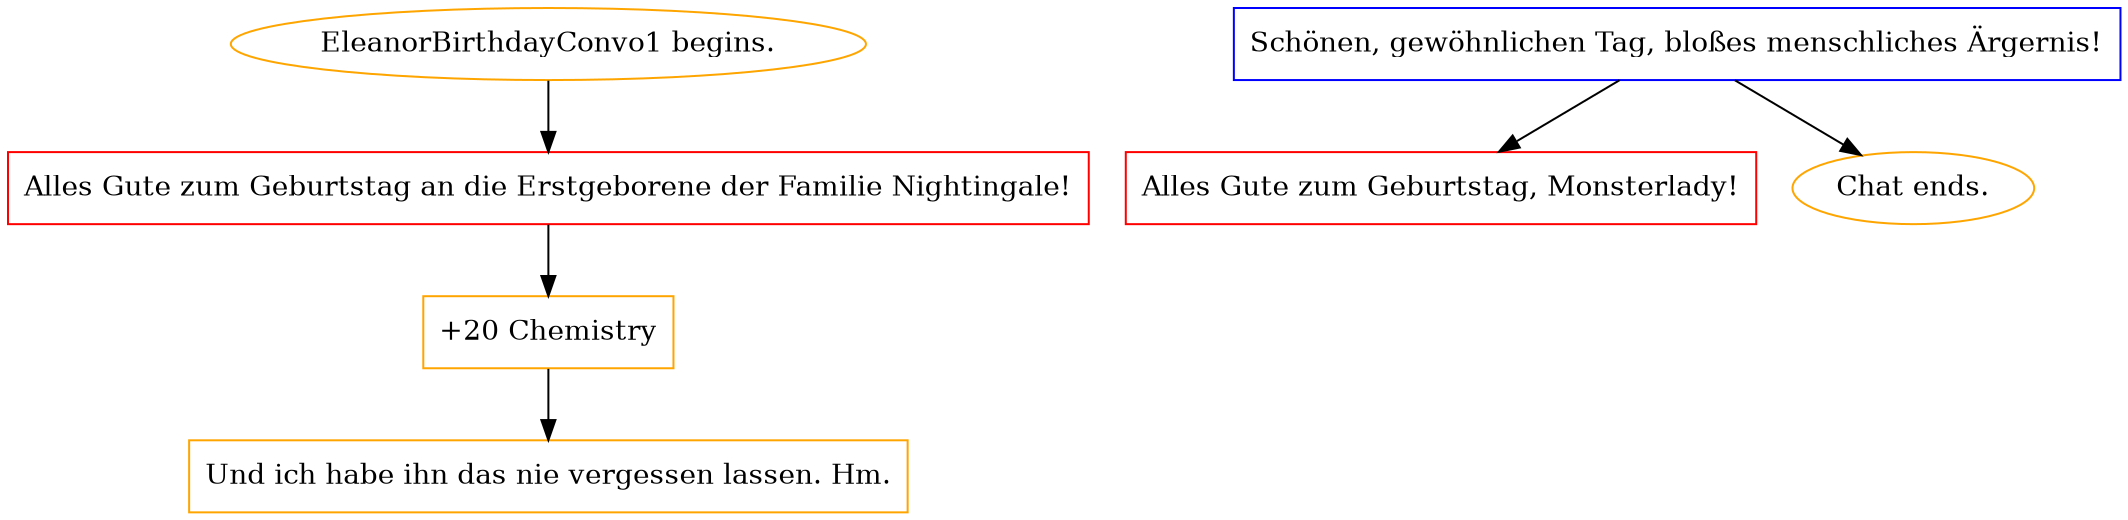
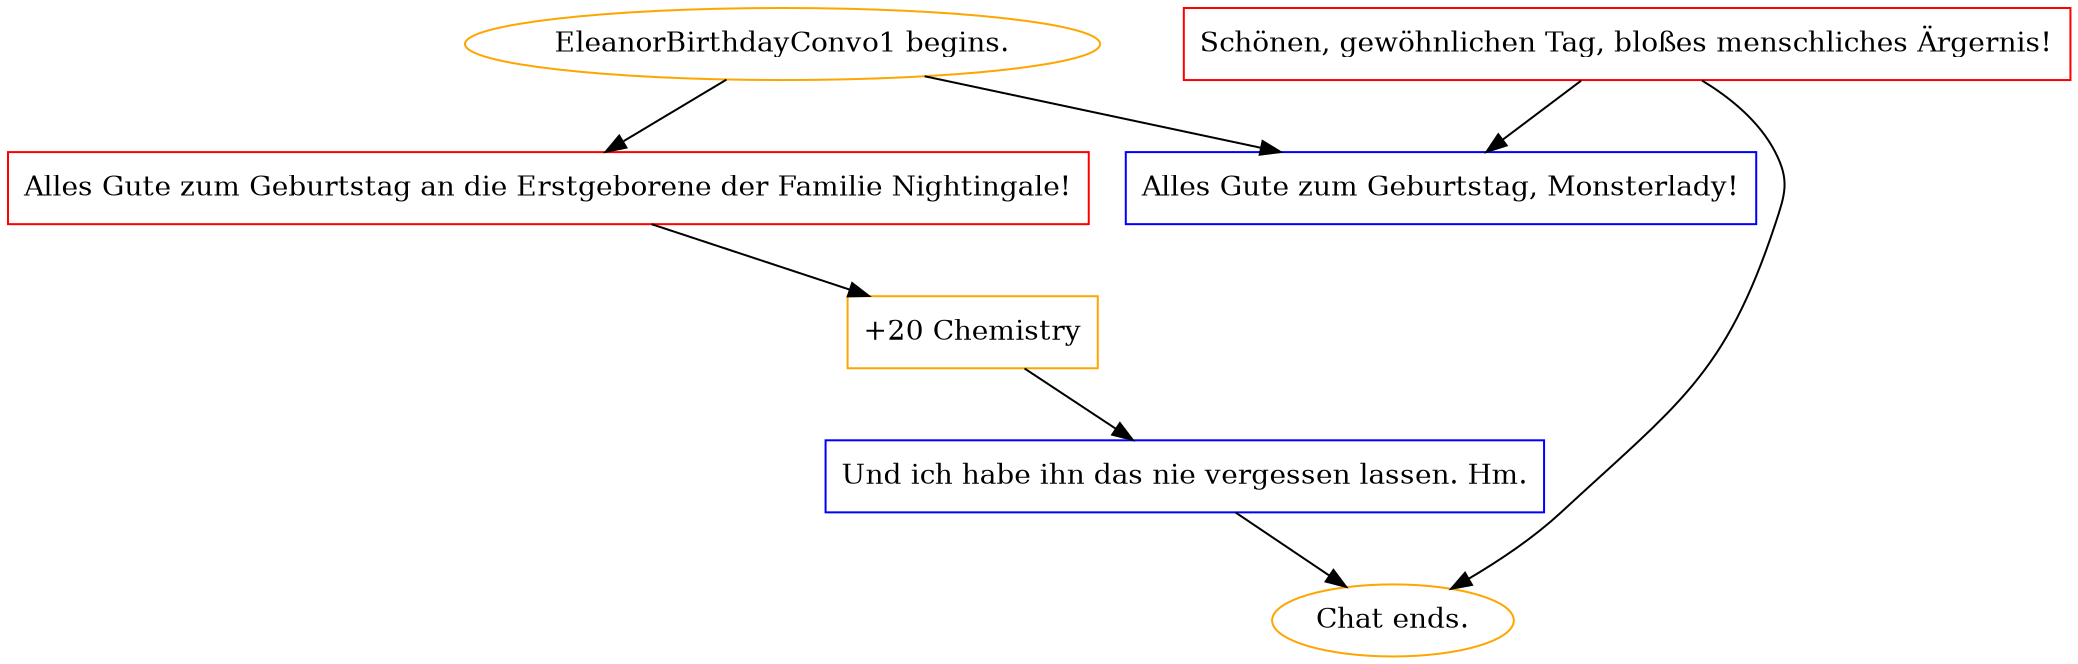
(1677, 44) -> (1627, 44)
none -> (1093, 112)
(1441, 188) -> (1441, 188)
(548, 476) -> (1185, 476)
none -> (1282, 544)
